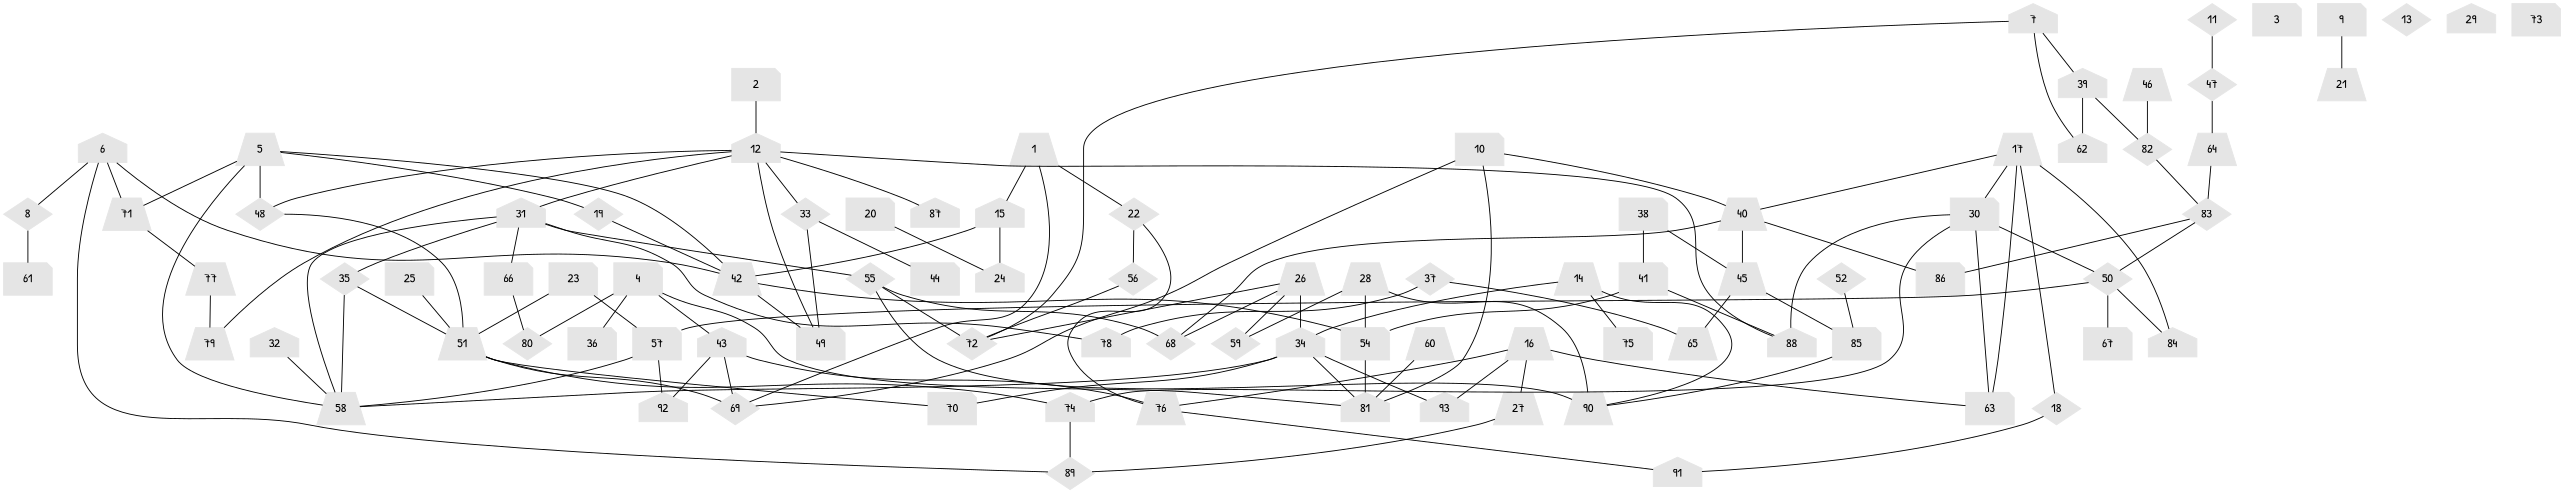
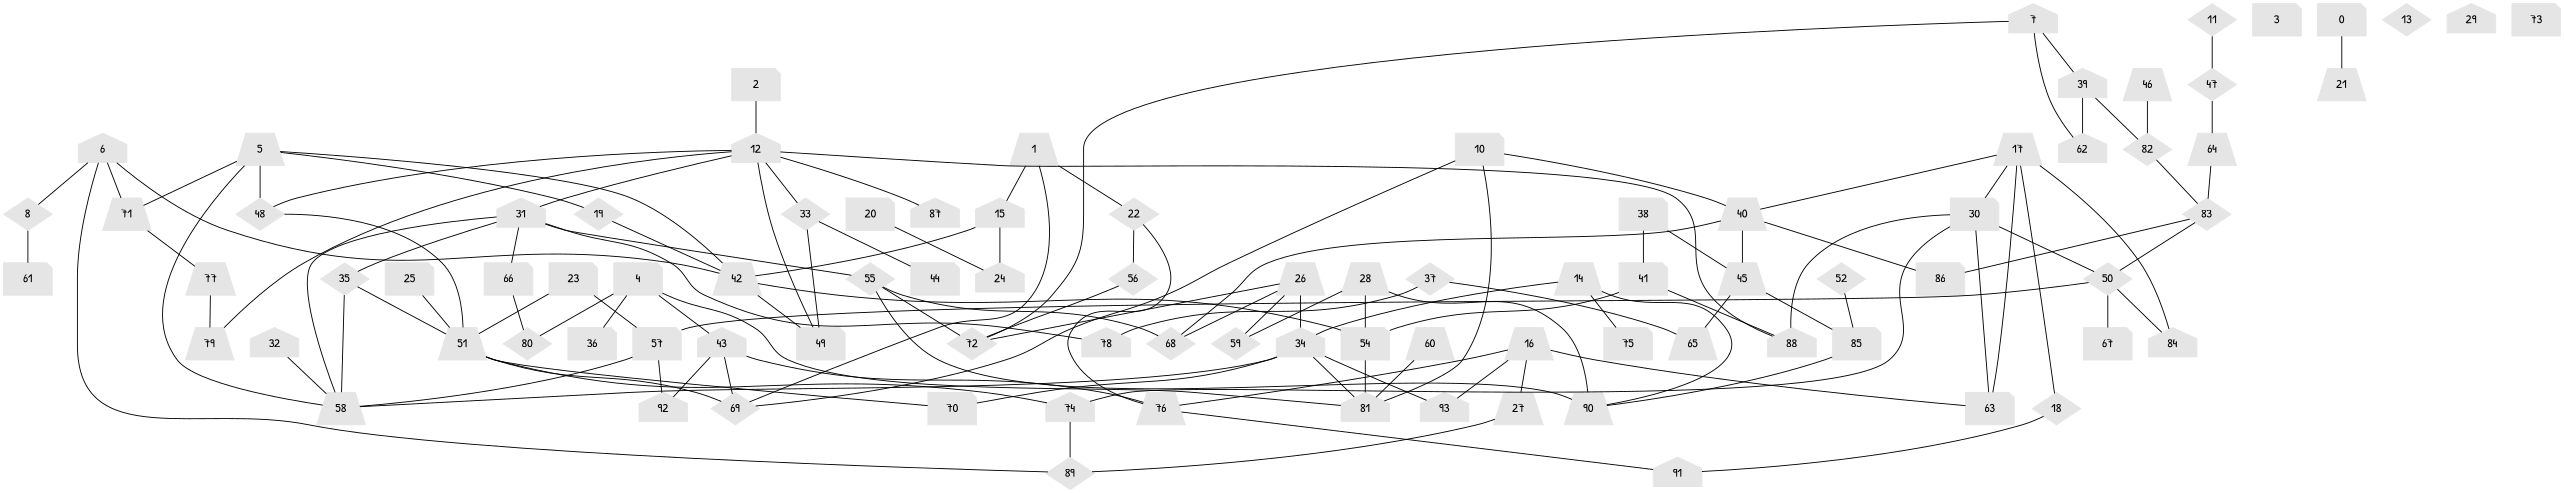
(2342, 20) -> (2342, 20)
